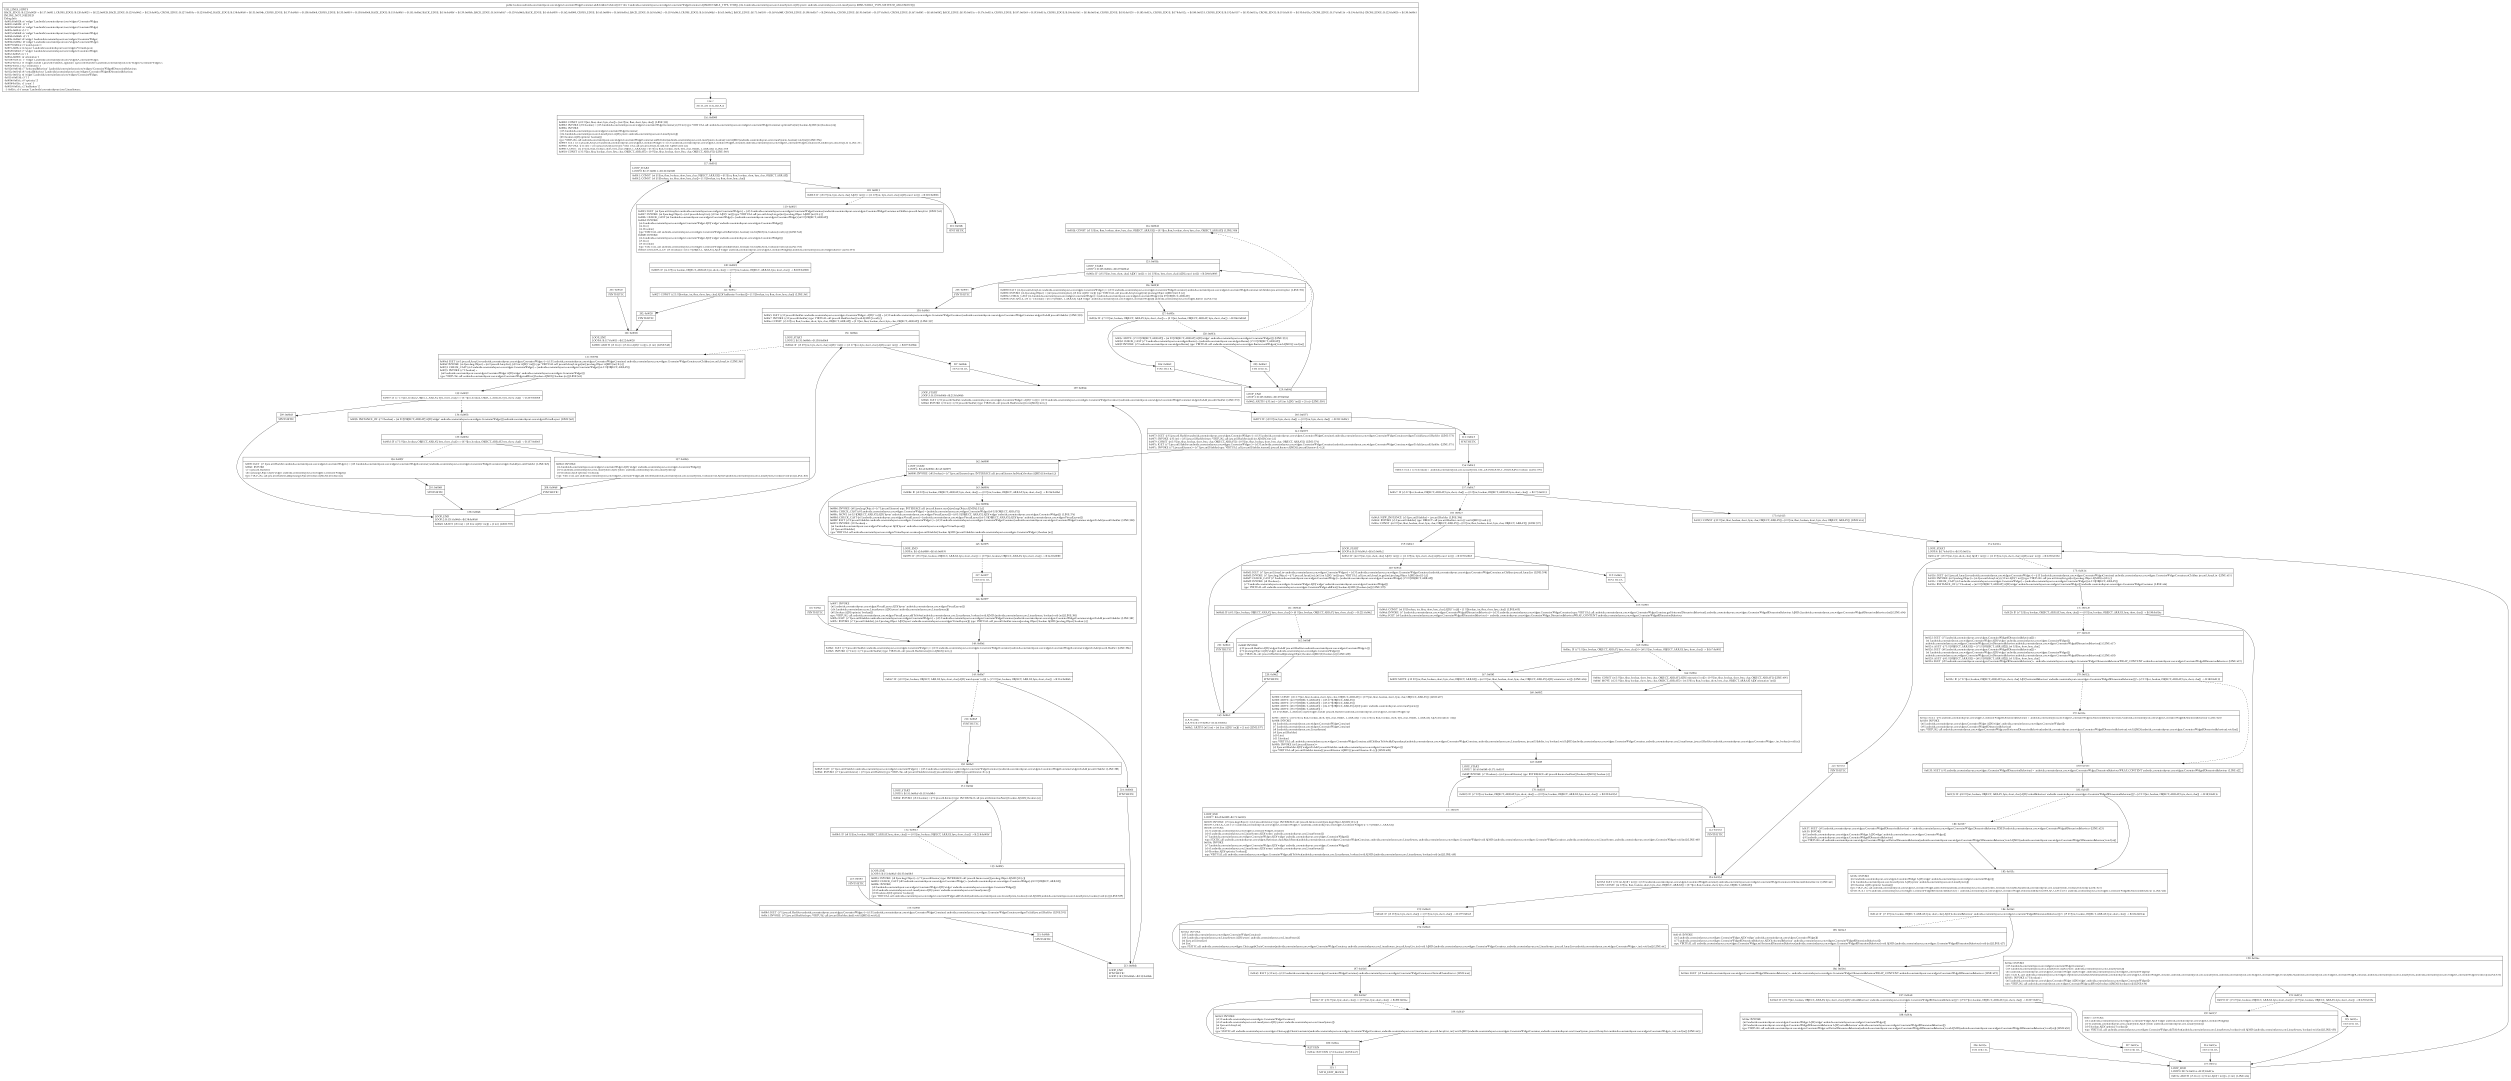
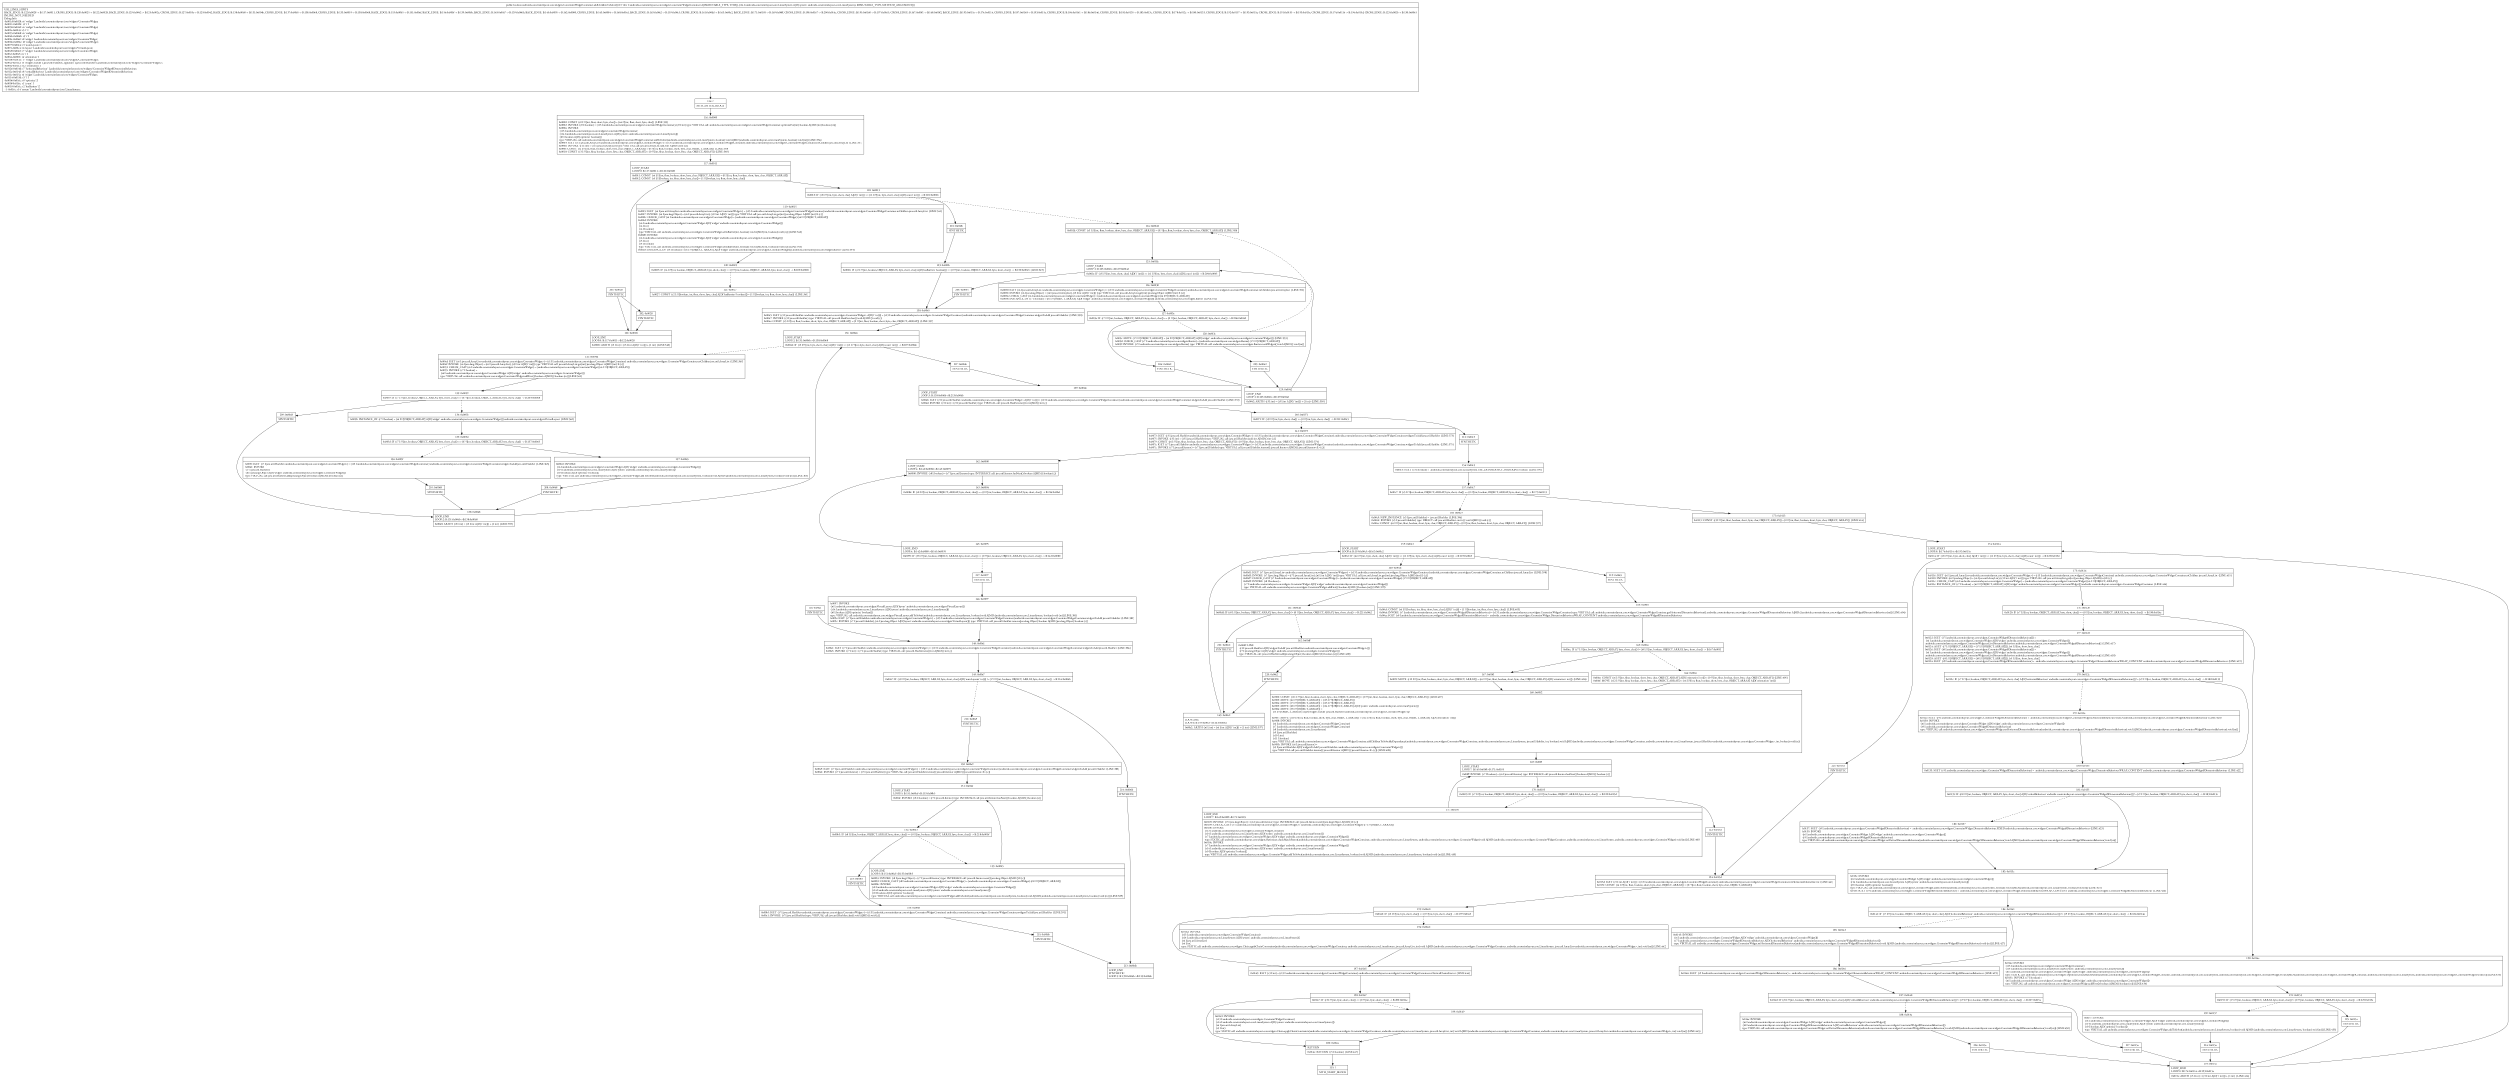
(855, 200) -> (1013, 210)
none -> (943, 268)
(686, 305) -> (630, 303)
(982, 518) -> none
(2035, 563) -> (2035, 563)
(1249, 645) -> (1247, 645)
(1142, 679) -> none
(2248, 730) -> (2248, 730)
none -> (879, 853)
(2211, 998) -> (2210, 1036)
none -> (1950, 1037)
(1332, 1072) -> (1333, 1072)
